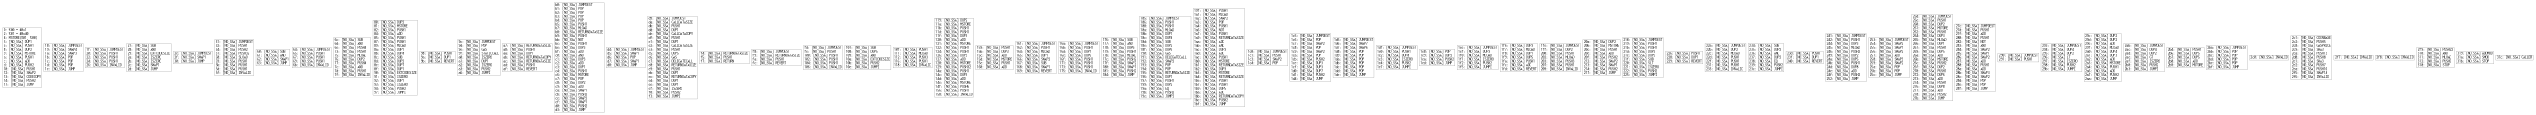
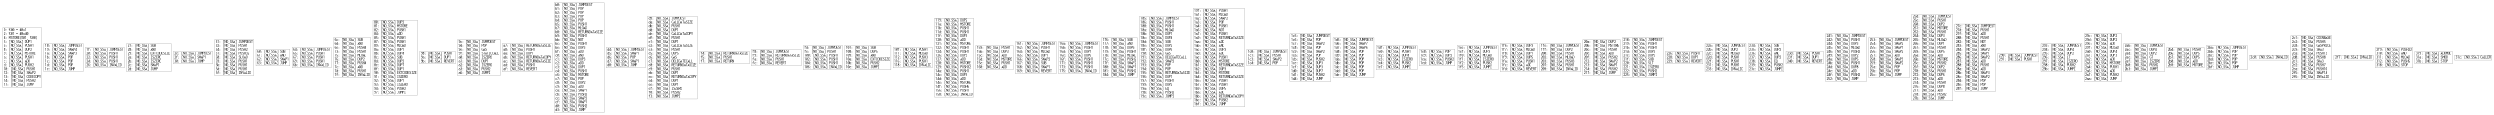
(2395, 58) -> none
